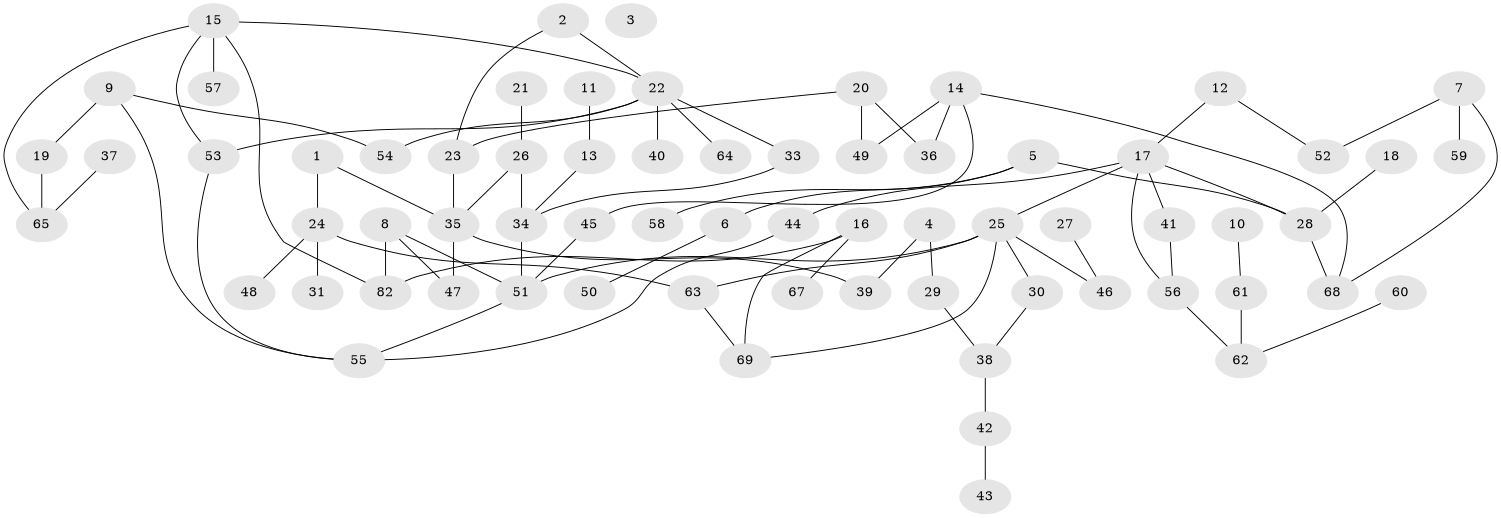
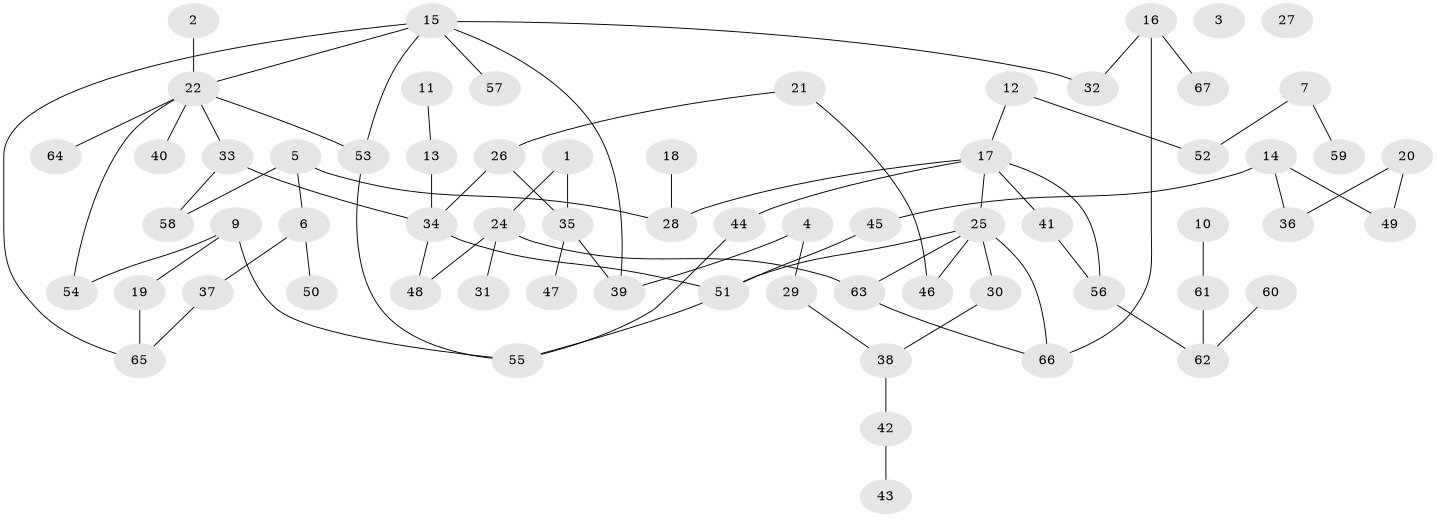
none -> (583, 113)
(454, 157) -> none
none -> (198, 191)
(386, 225) -> none
none -> (256, 259)
none -> (424, 259)
(1085, 259) -> (893, 182)
(386, 293) -> (1093, 89)
(1333, 293) -> none
(745, 361) -> (1047, 361)
